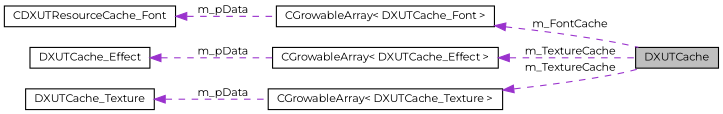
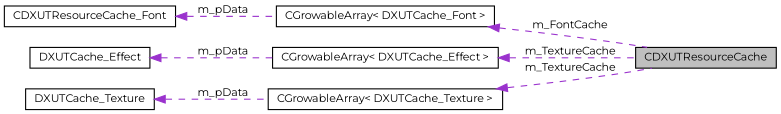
(677, 58) -> (706, 58)
